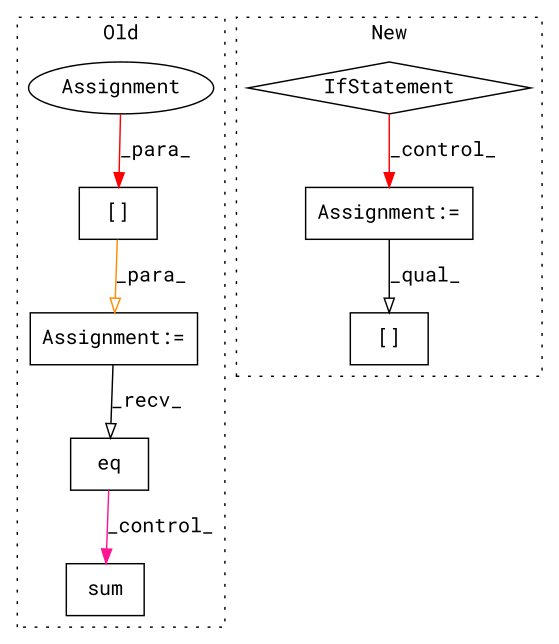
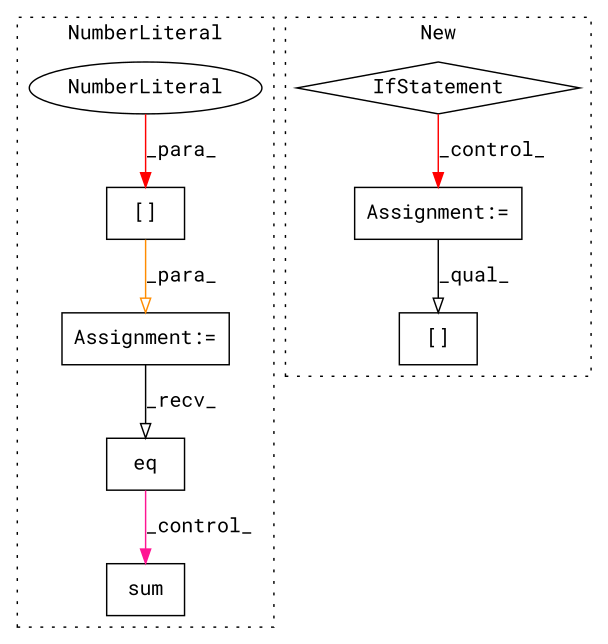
(121, 34) -> (146, 34)
(121, 88) -> (146, 88)
